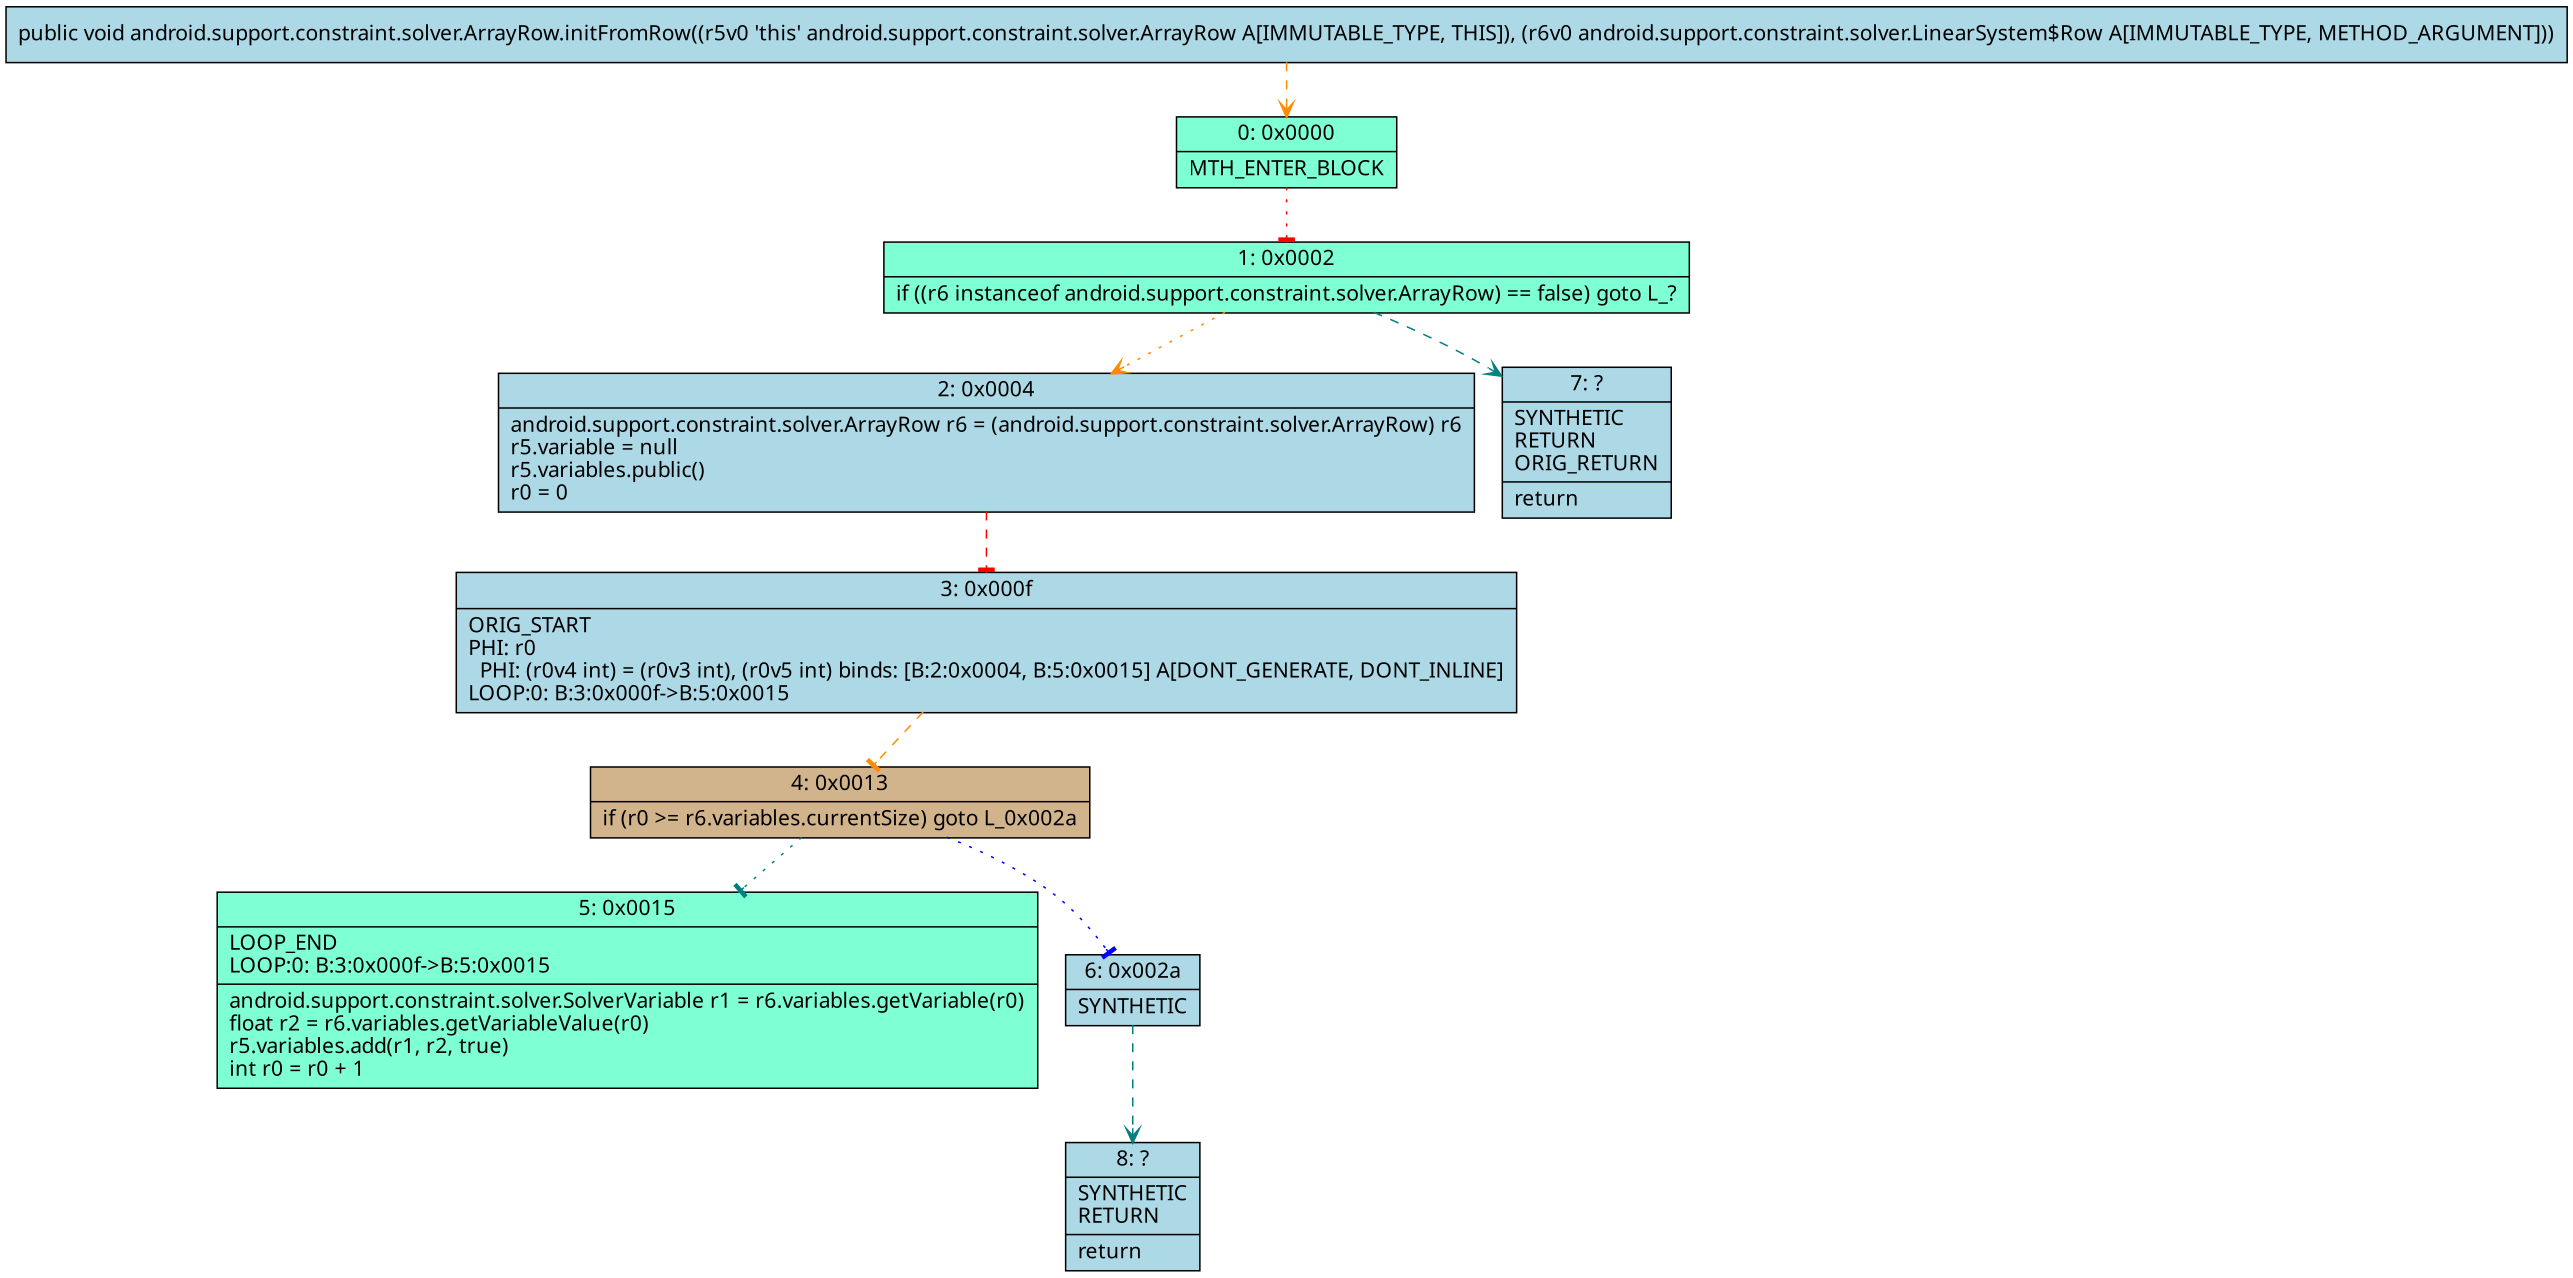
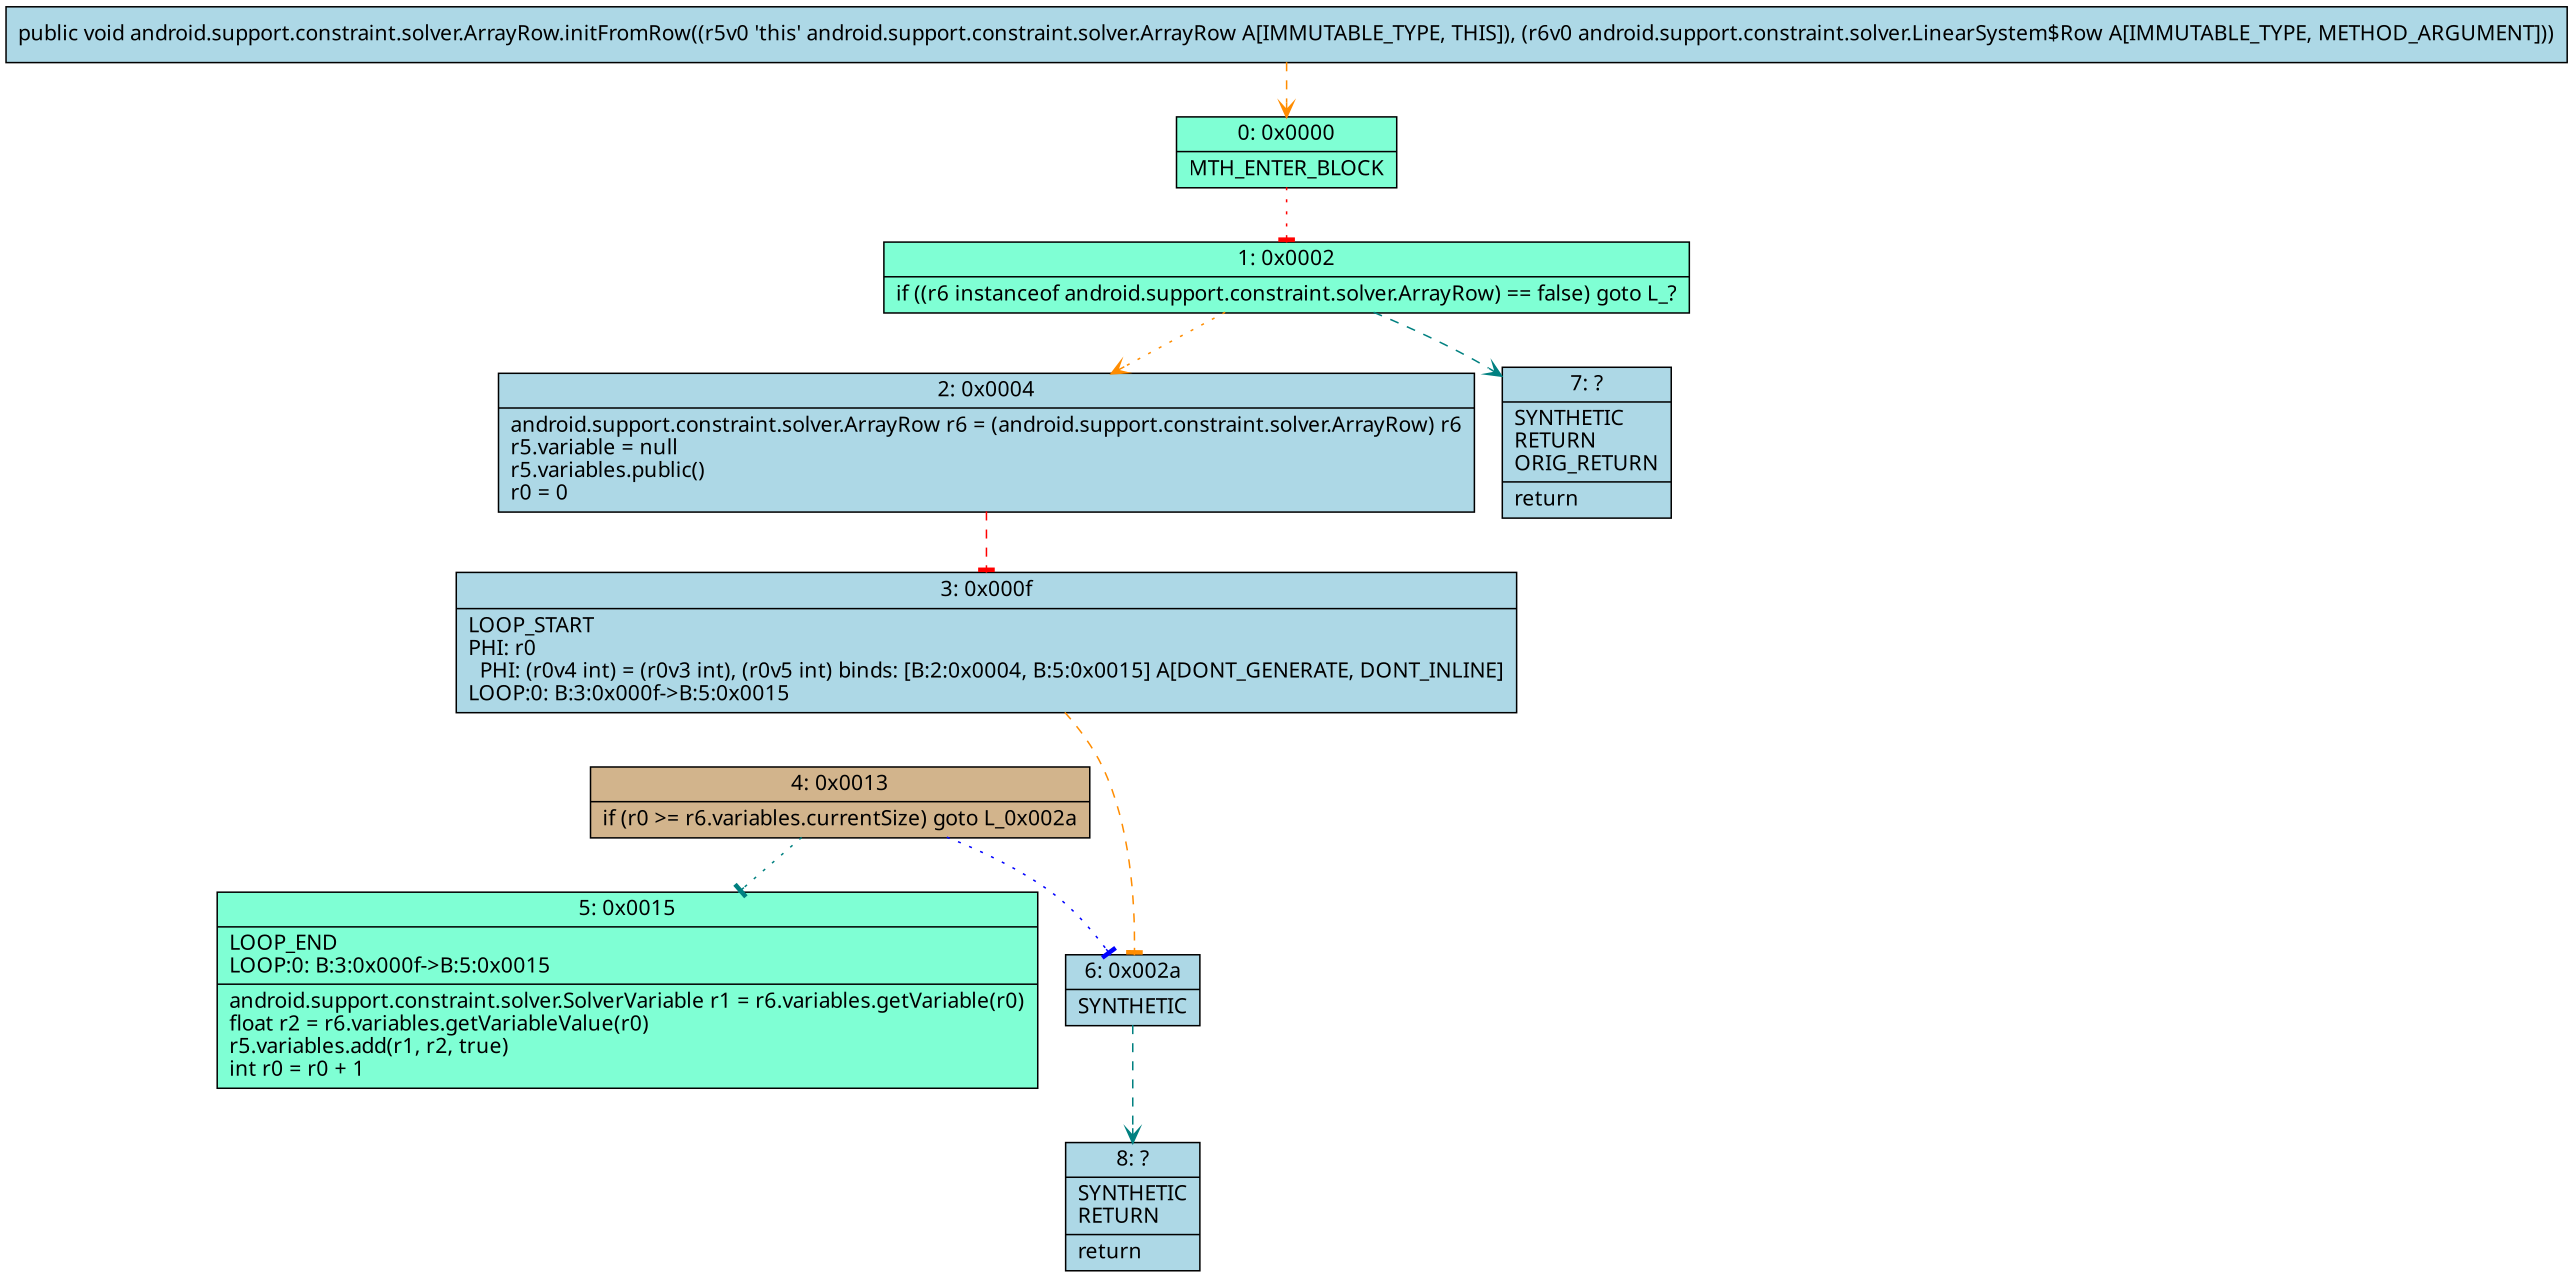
(530, 626) -> (532, 626)
(900, 737) -> (1122, 823)
